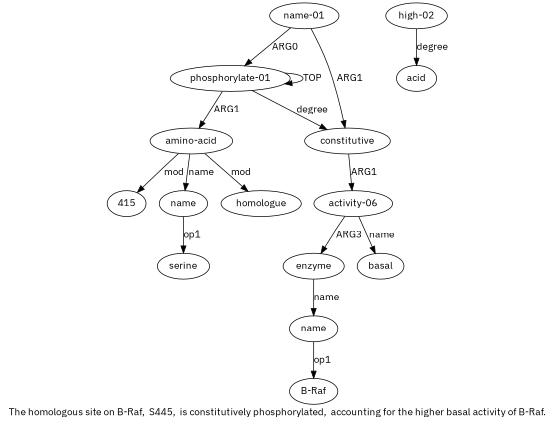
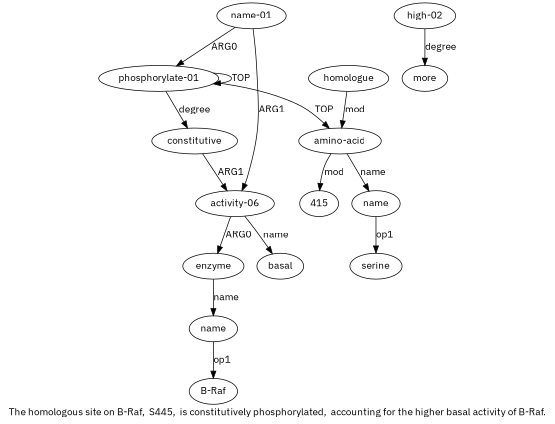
(331, 73) -> (258, 107)
(417, 78) -> (425, 78)
(227, 110) -> (324, 110)
(224, 170) -> (345, 106)
(349, 235) -> (239, 235)
